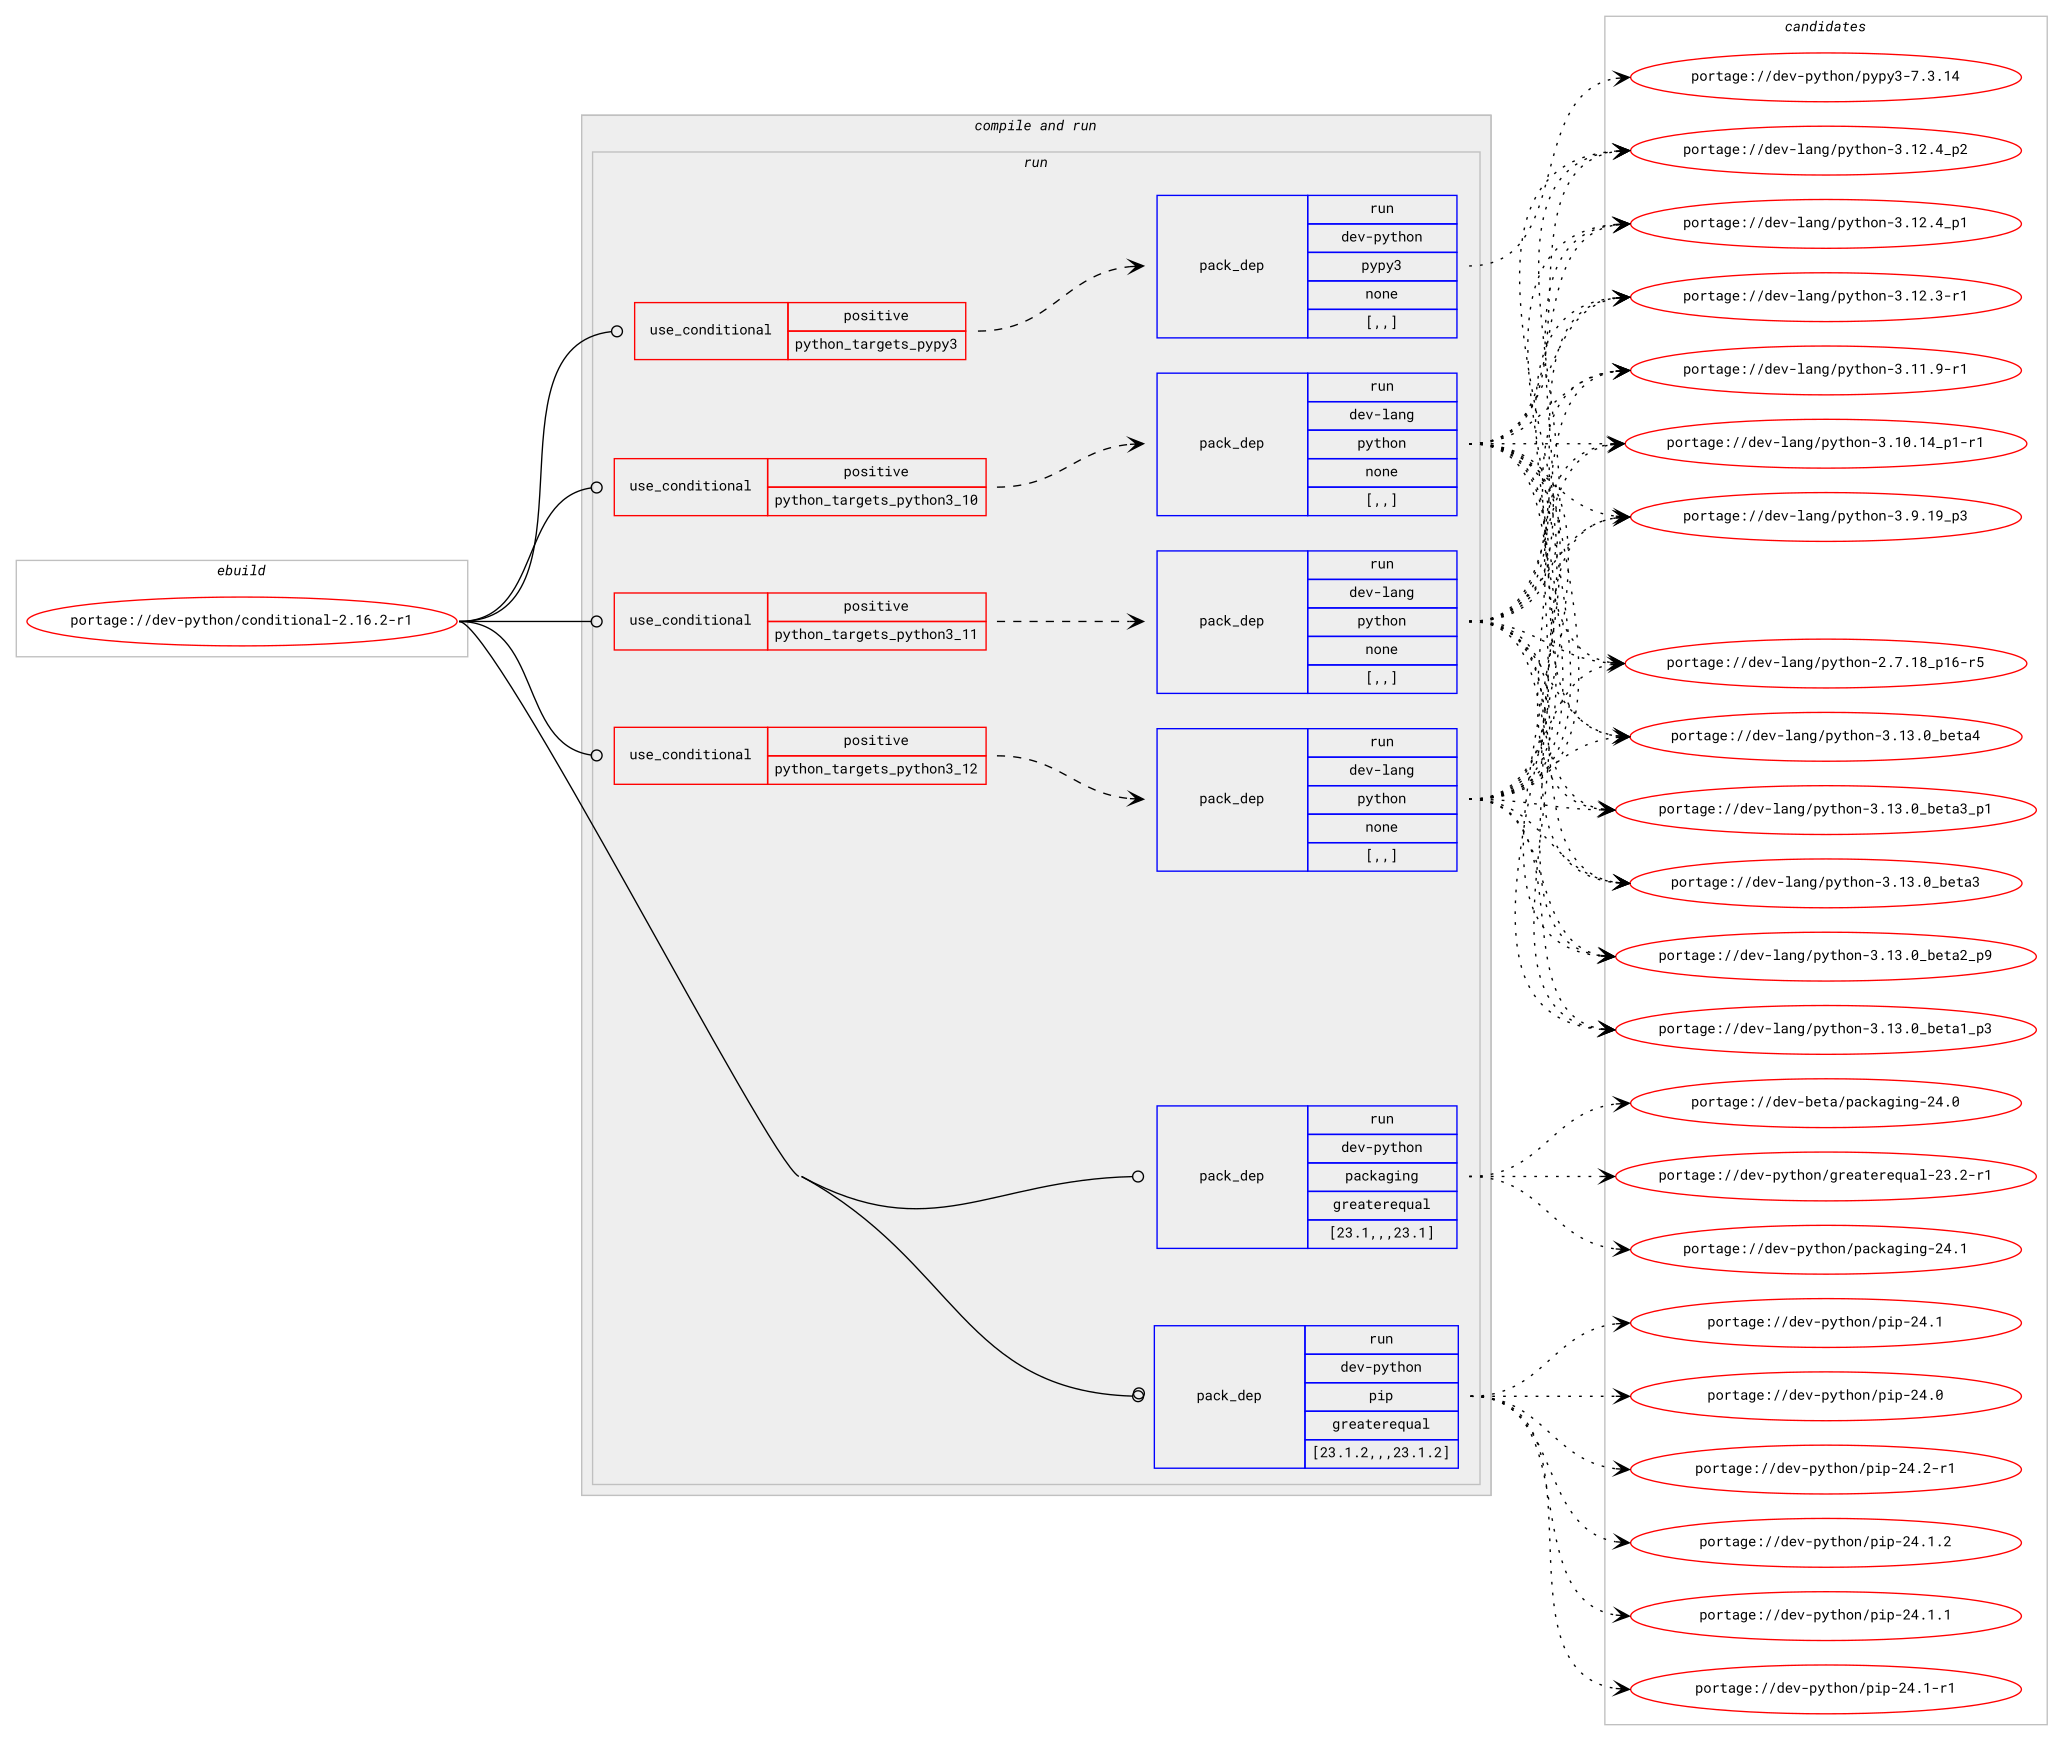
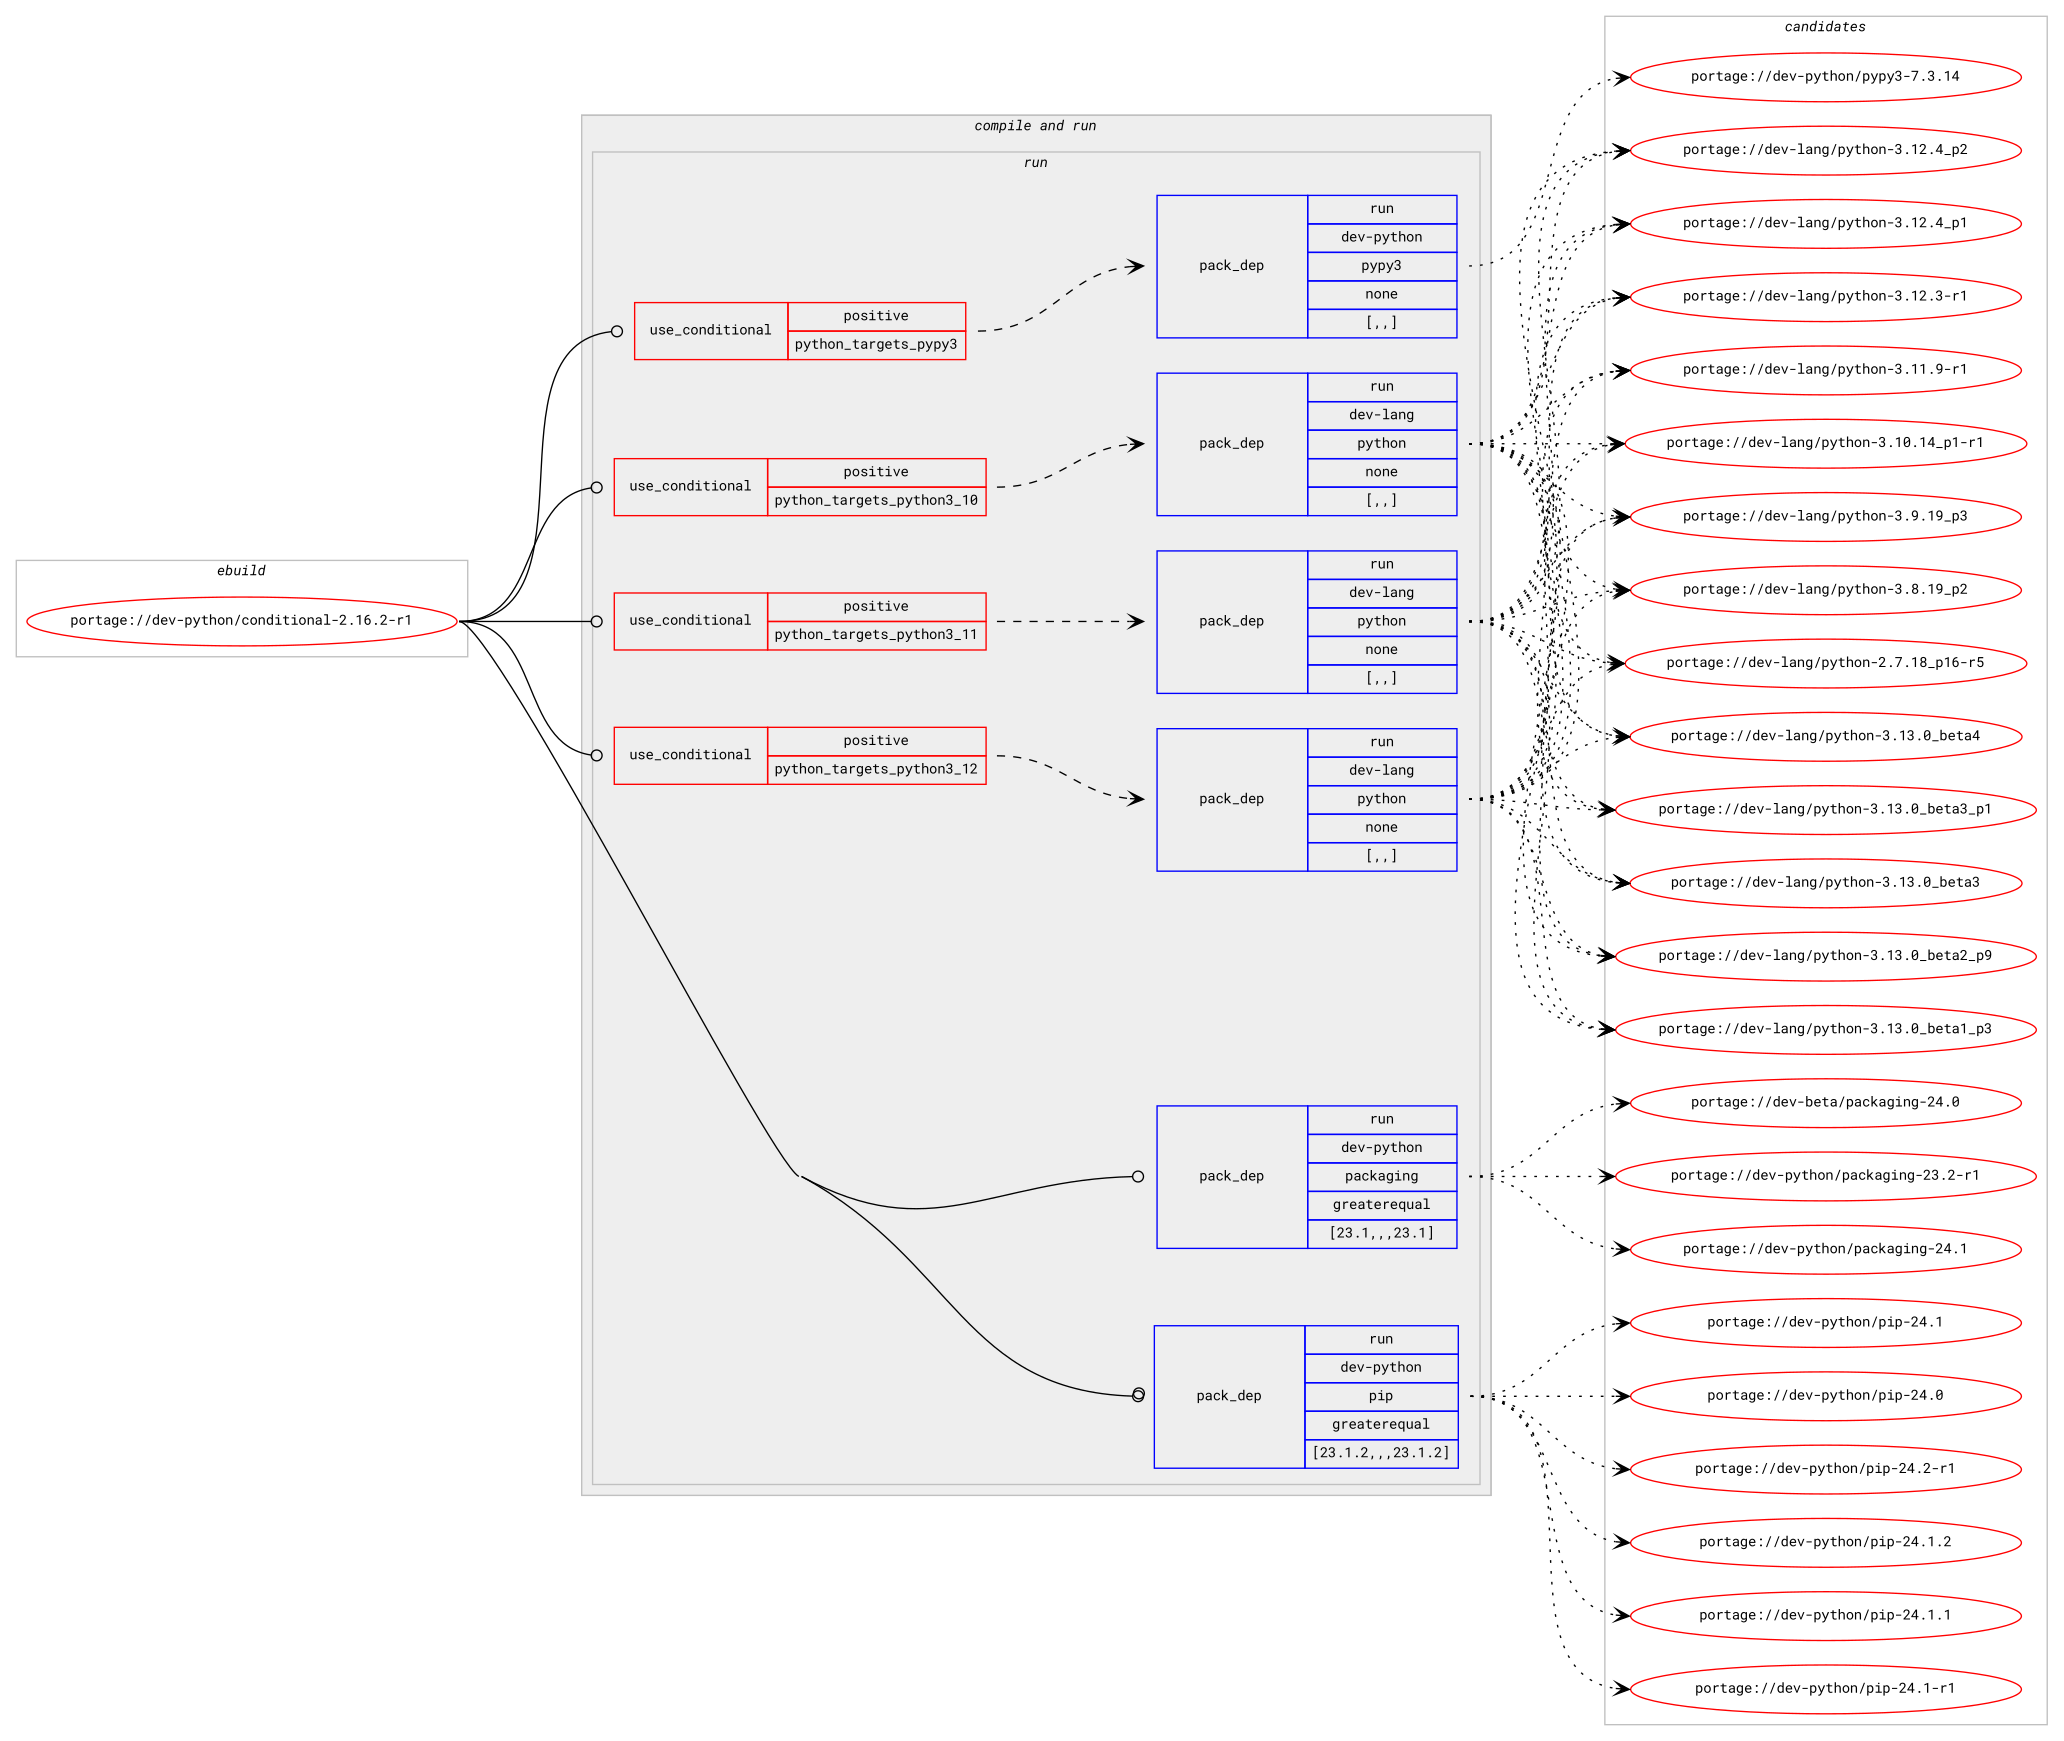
none -> (1826, 590)
(1826, 1176) -> (1826, 1176)
